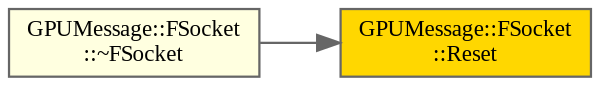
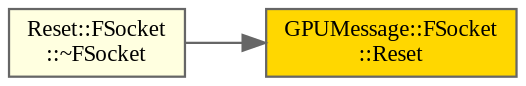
(134, 43) -> (97, 43)
